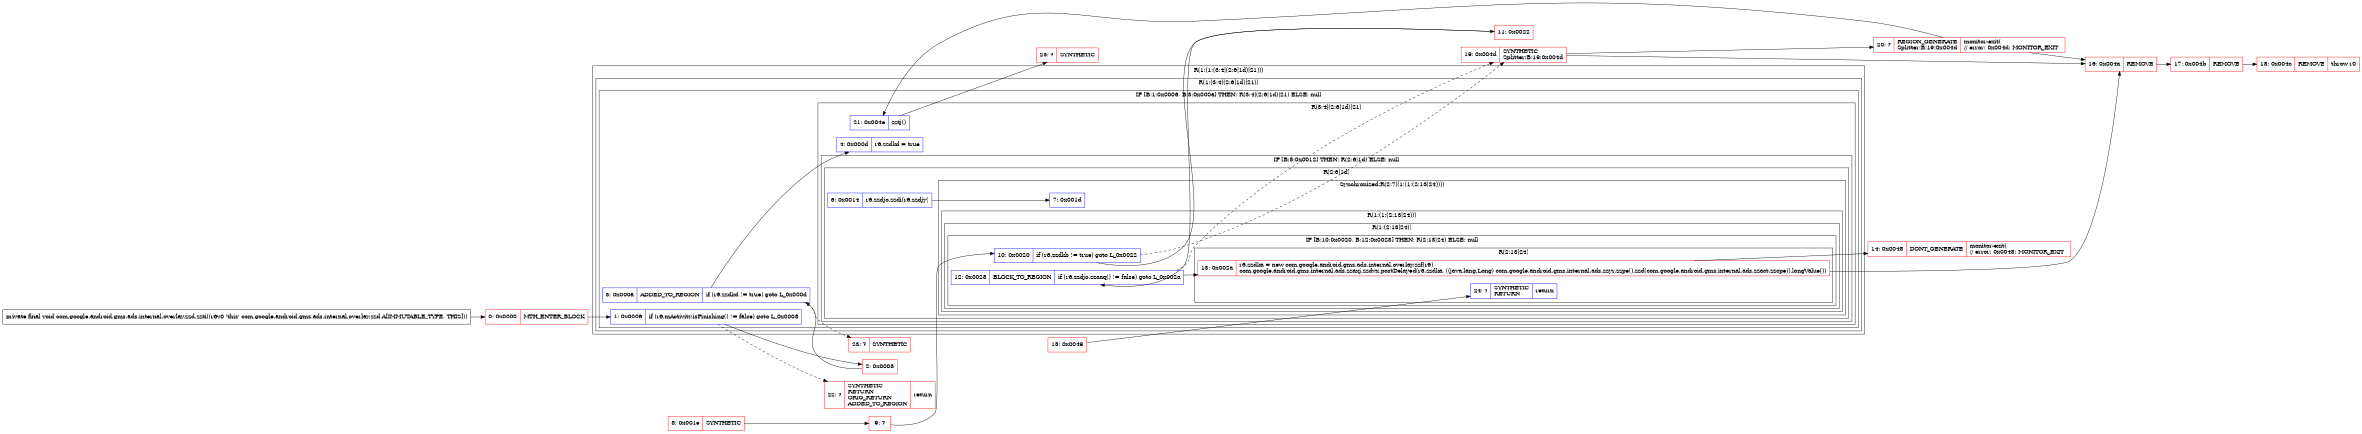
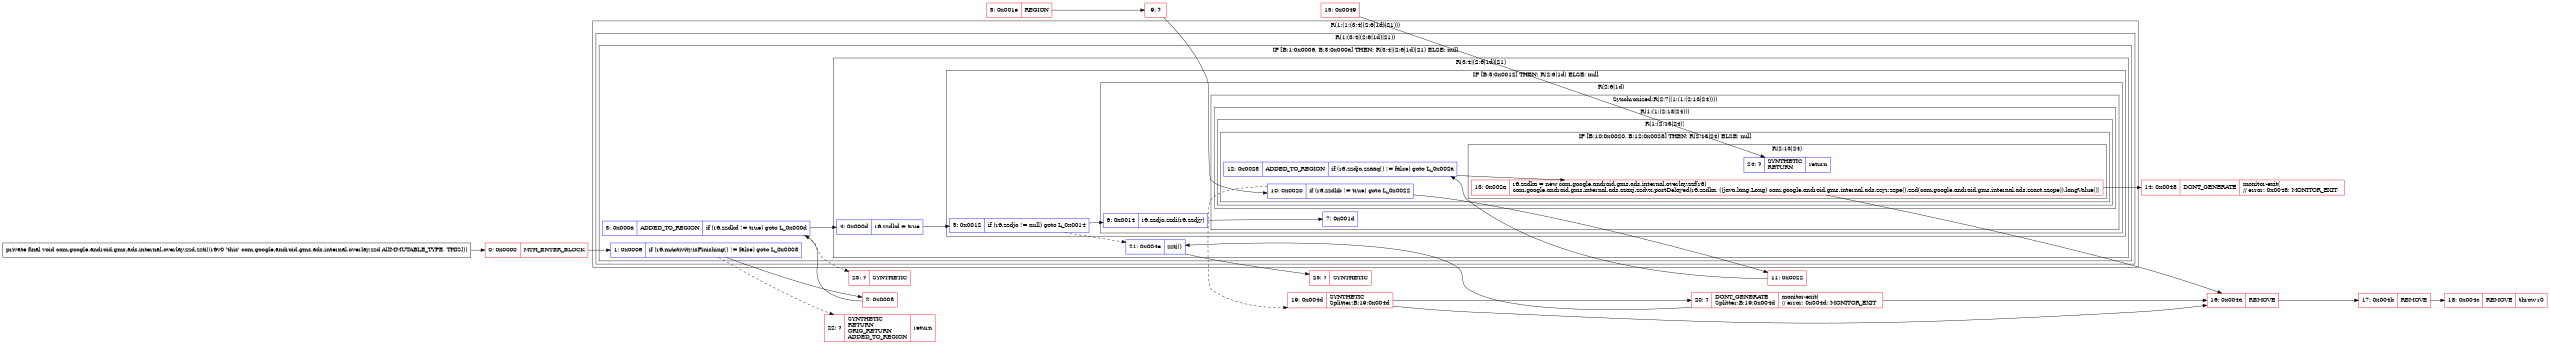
(1927, 42) -> (1742, 297)
(1320, 149) -> none
none -> (1019, 225)
(1022, 277) -> (1295, 169)
(723, 423) -> (1037, 10)
